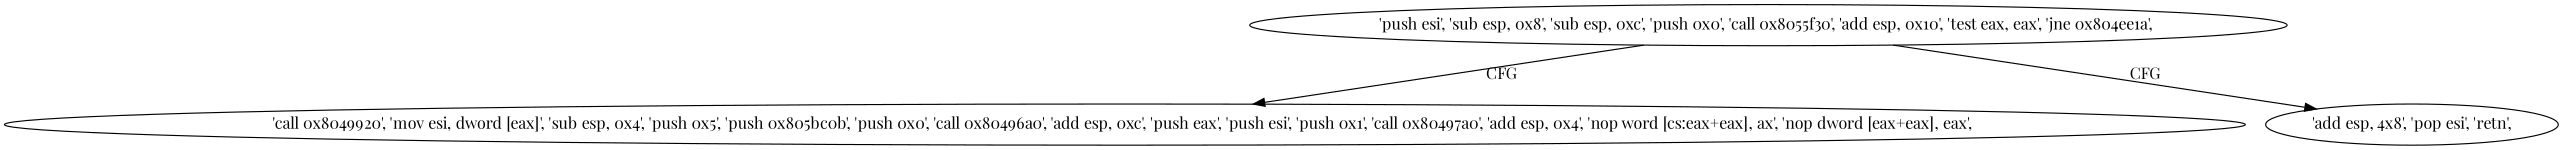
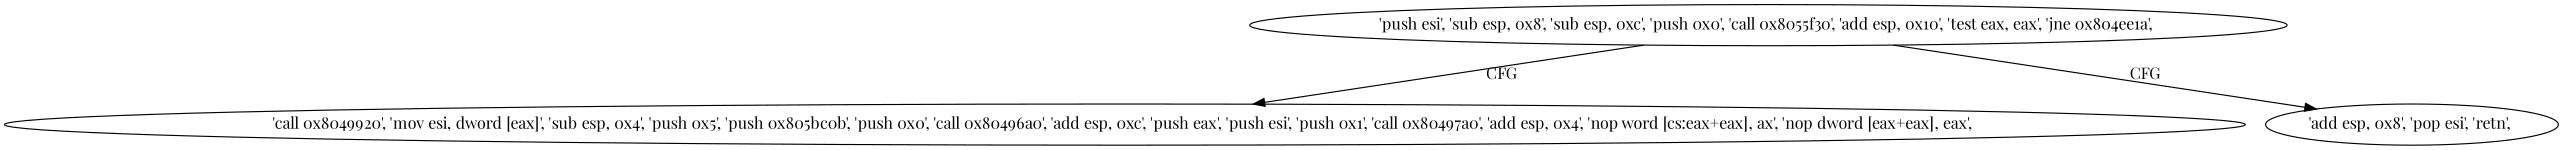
(2412, 125) -> (2412, 125)
